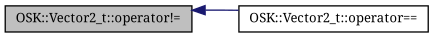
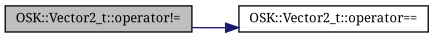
(222, 10) -> (209, 28)
